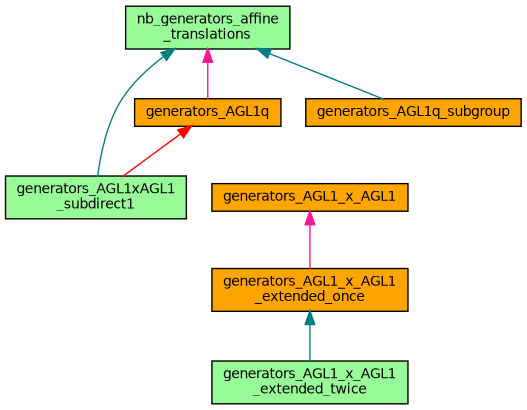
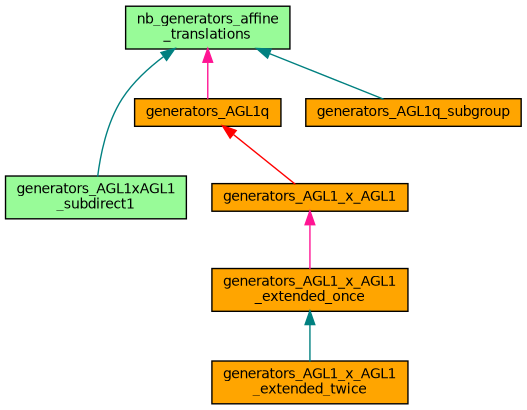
(151, 155) -> (264, 159)
(310, 382) -> (310, 382)
